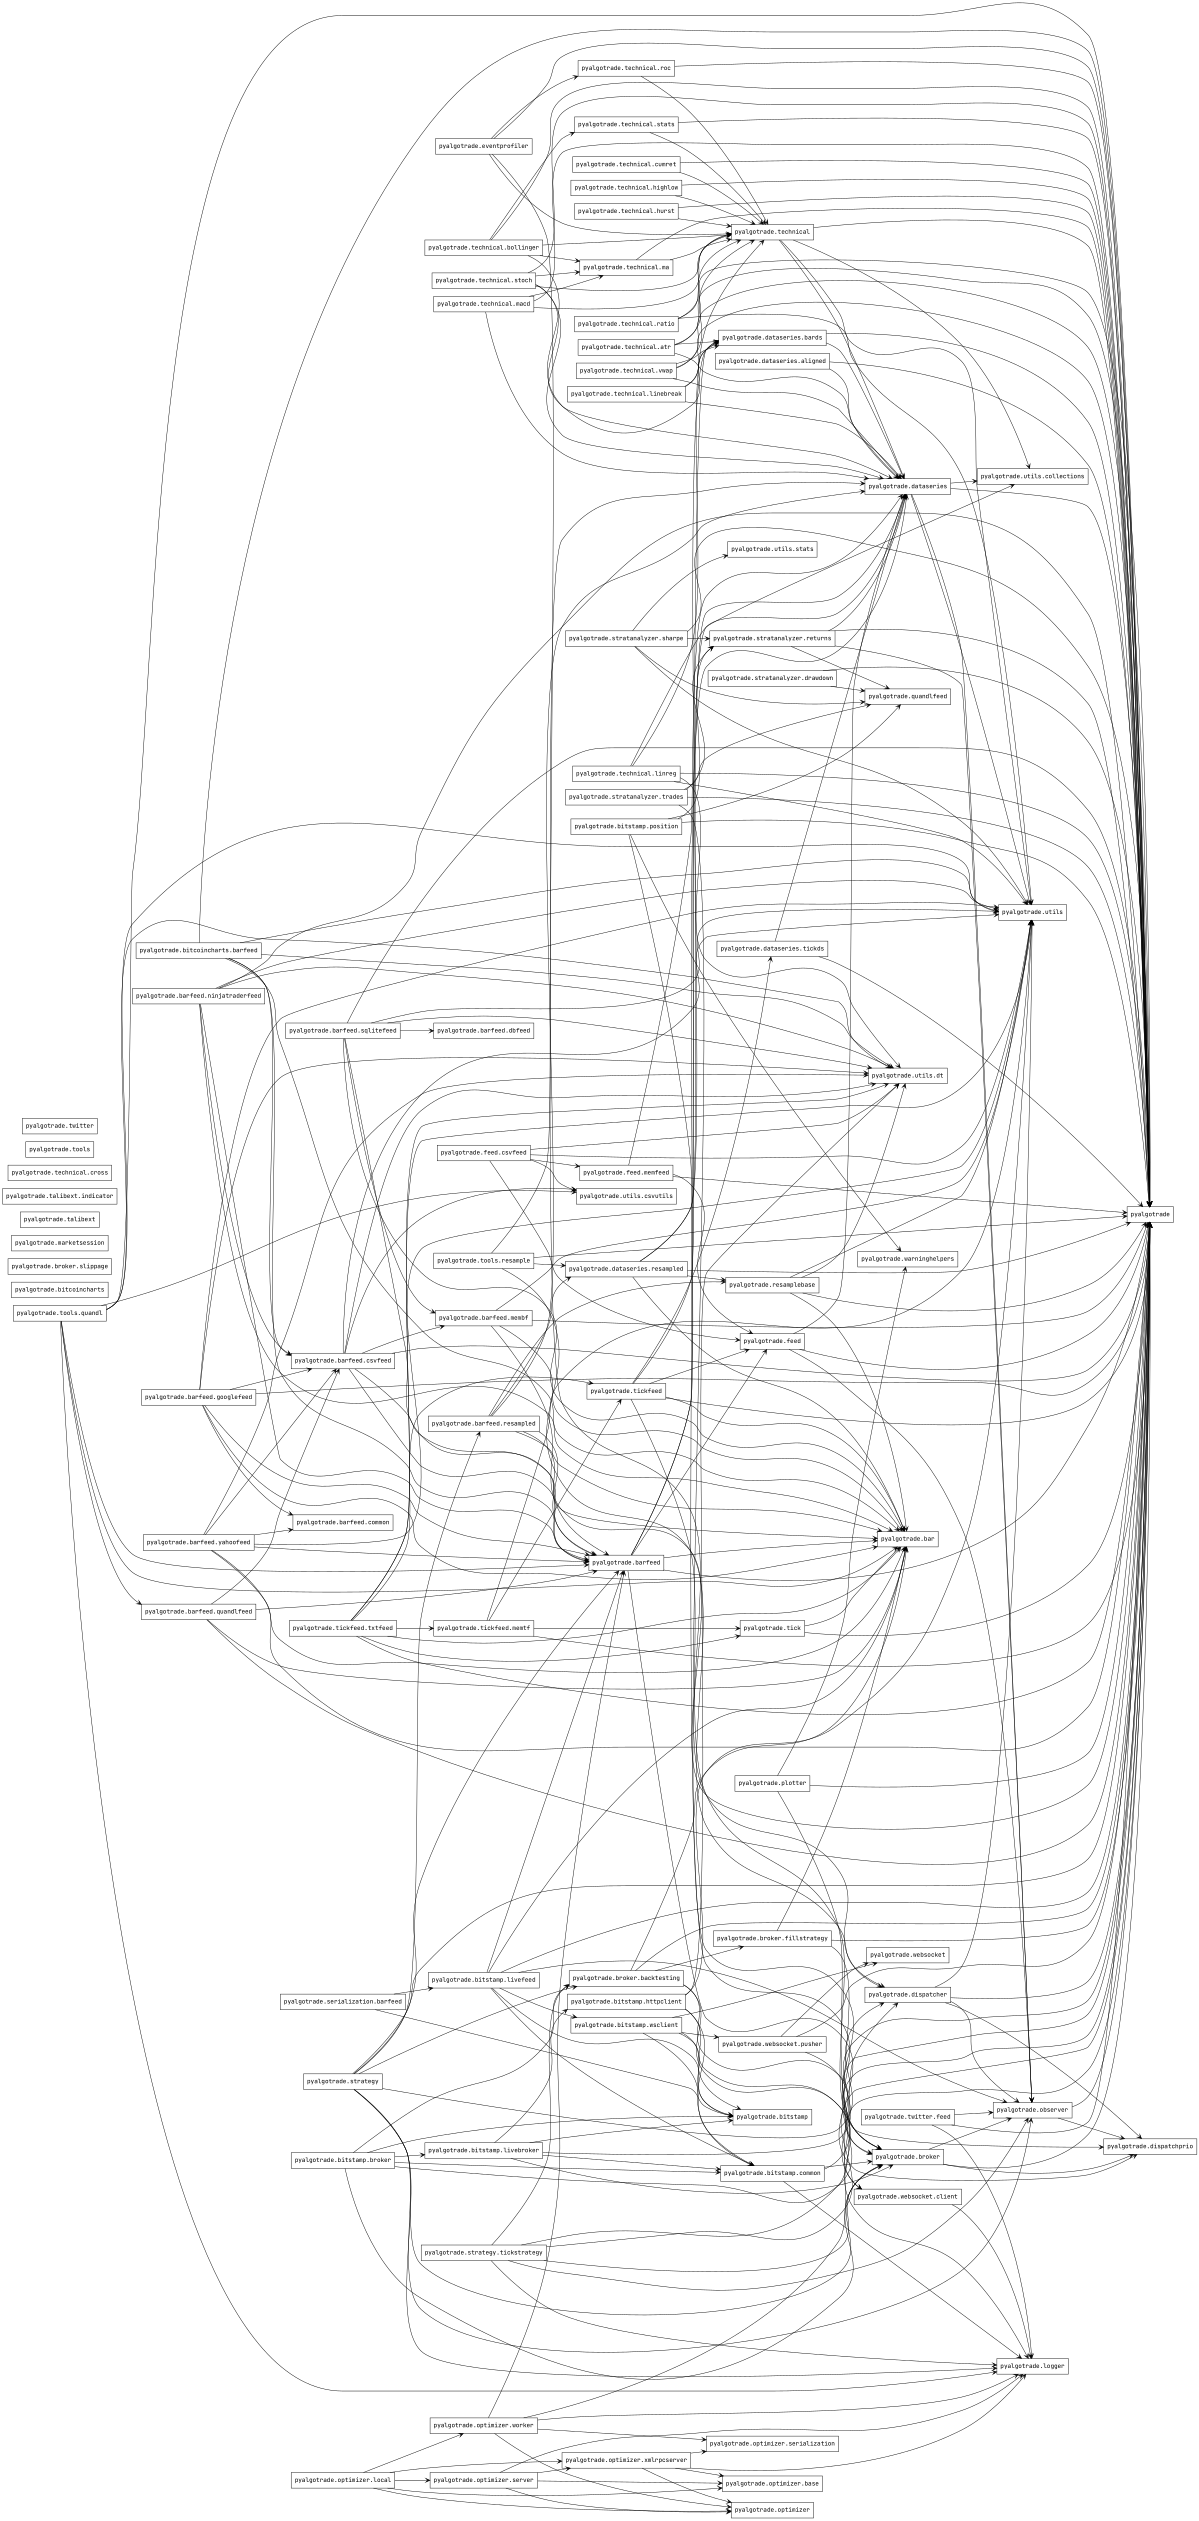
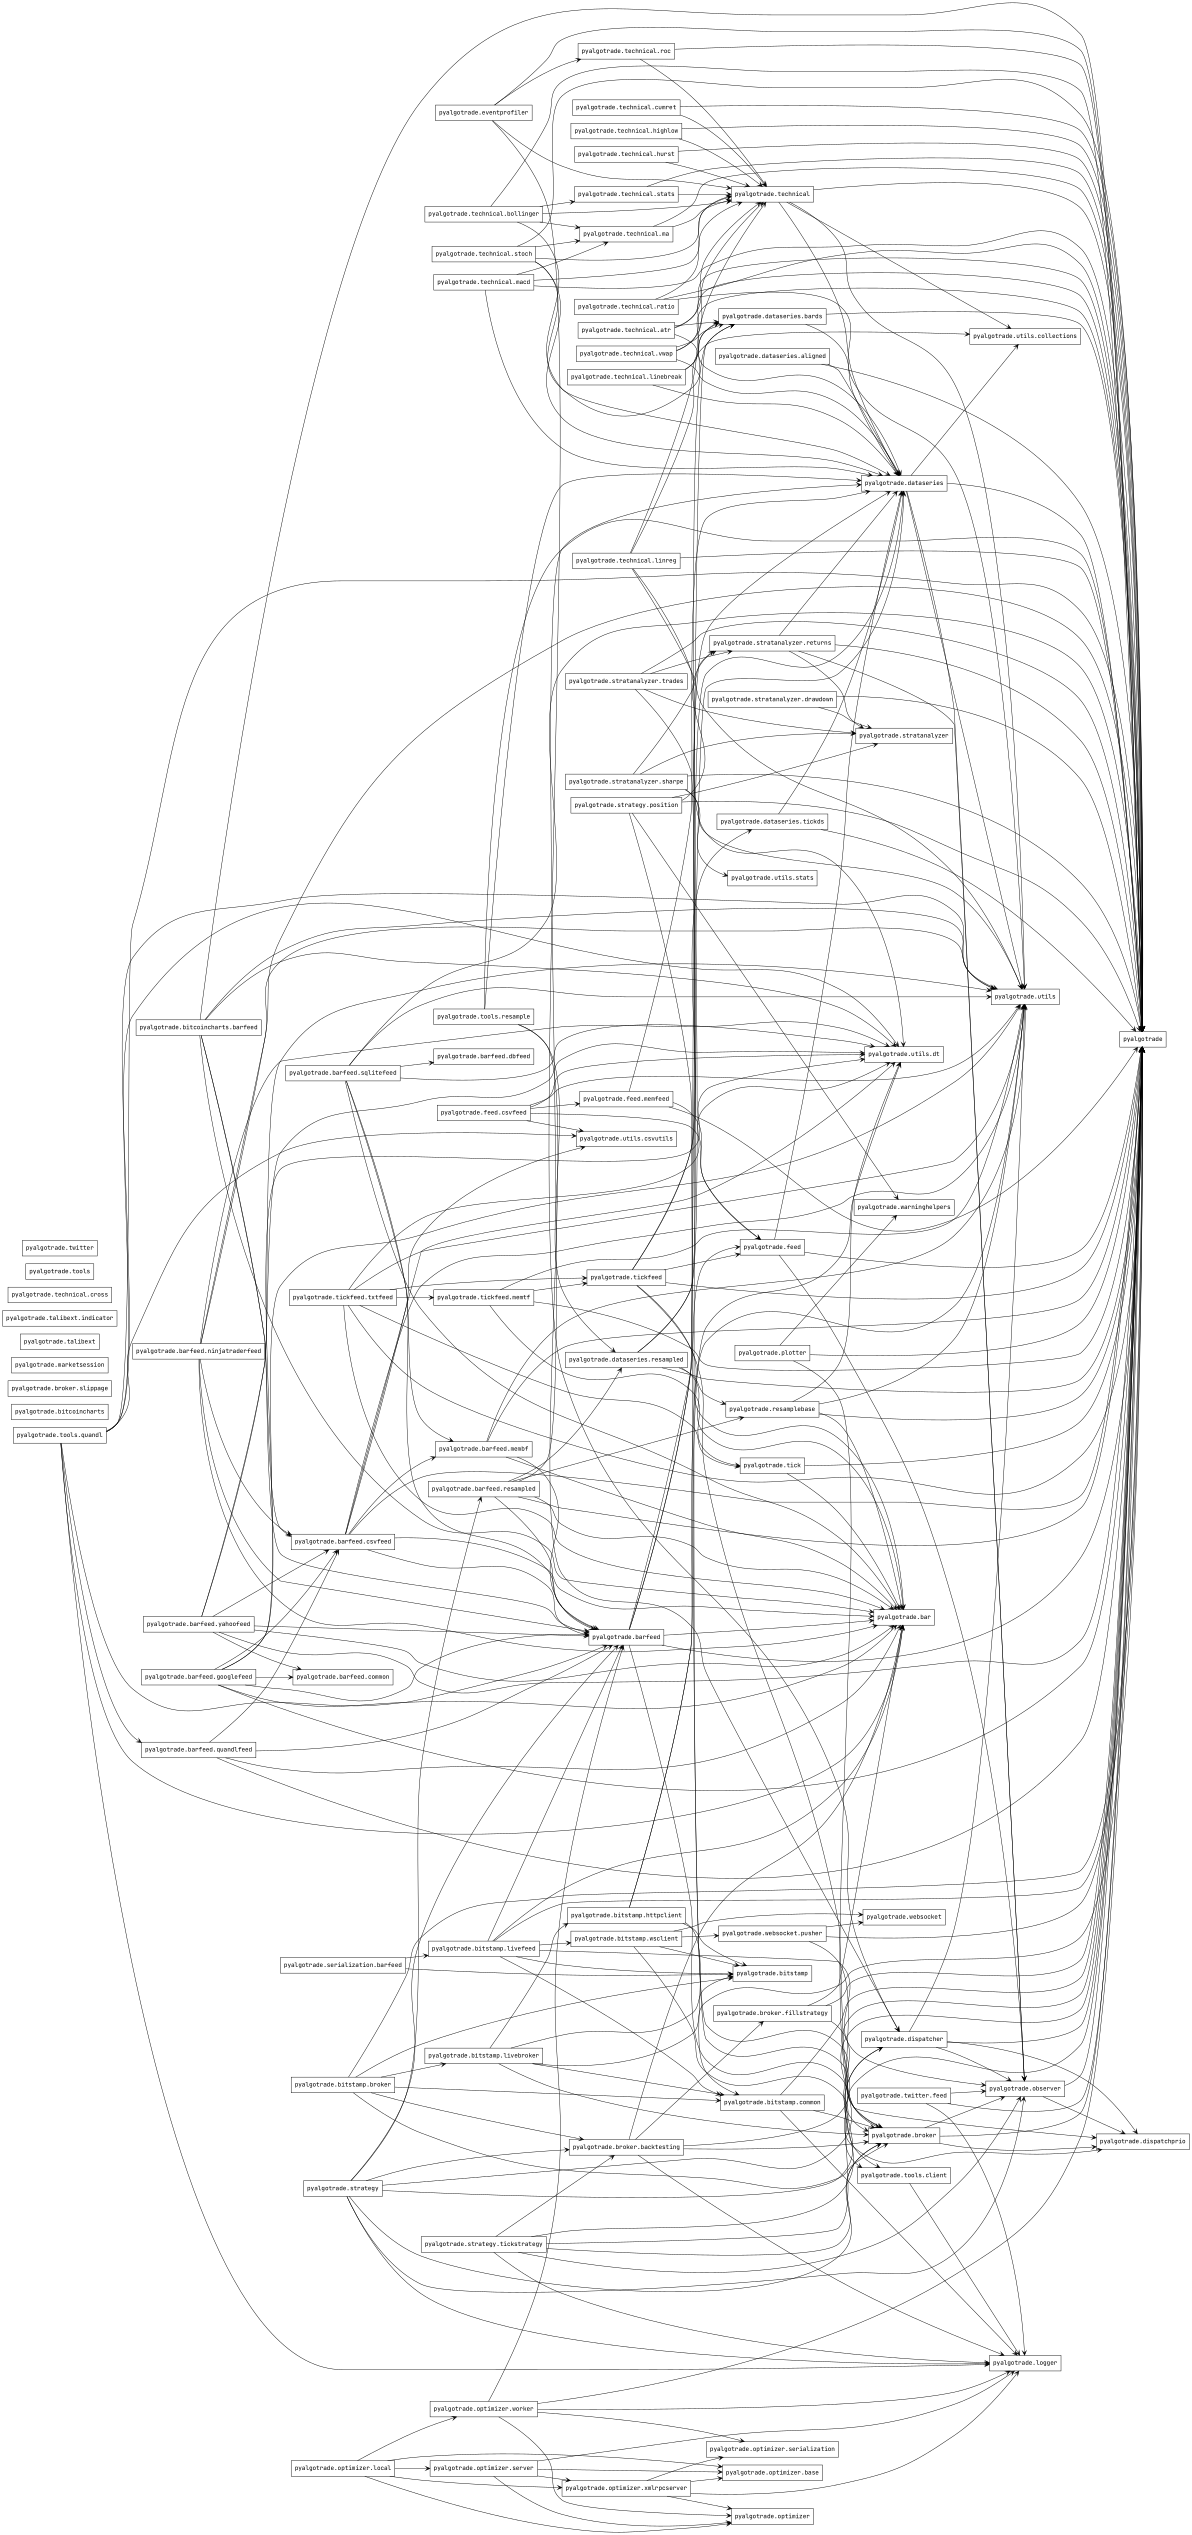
(908, 697) -> (904, 736)
(626, 827) -> (626, 805)
(693, 2076) -> none
(908, 2197) -> (904, 2176)
